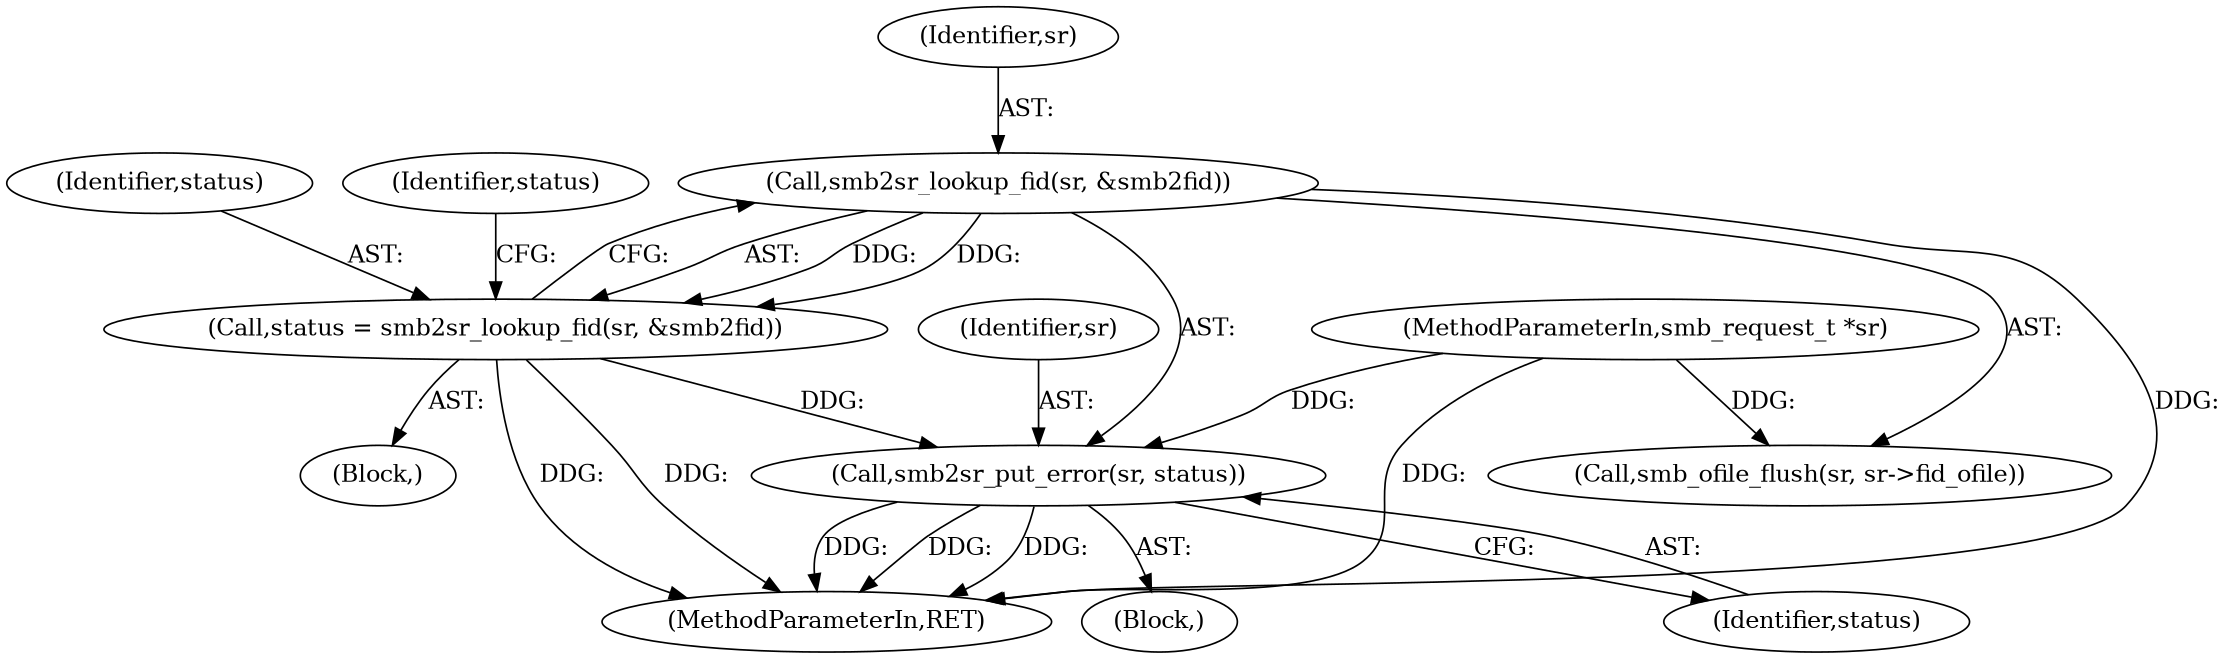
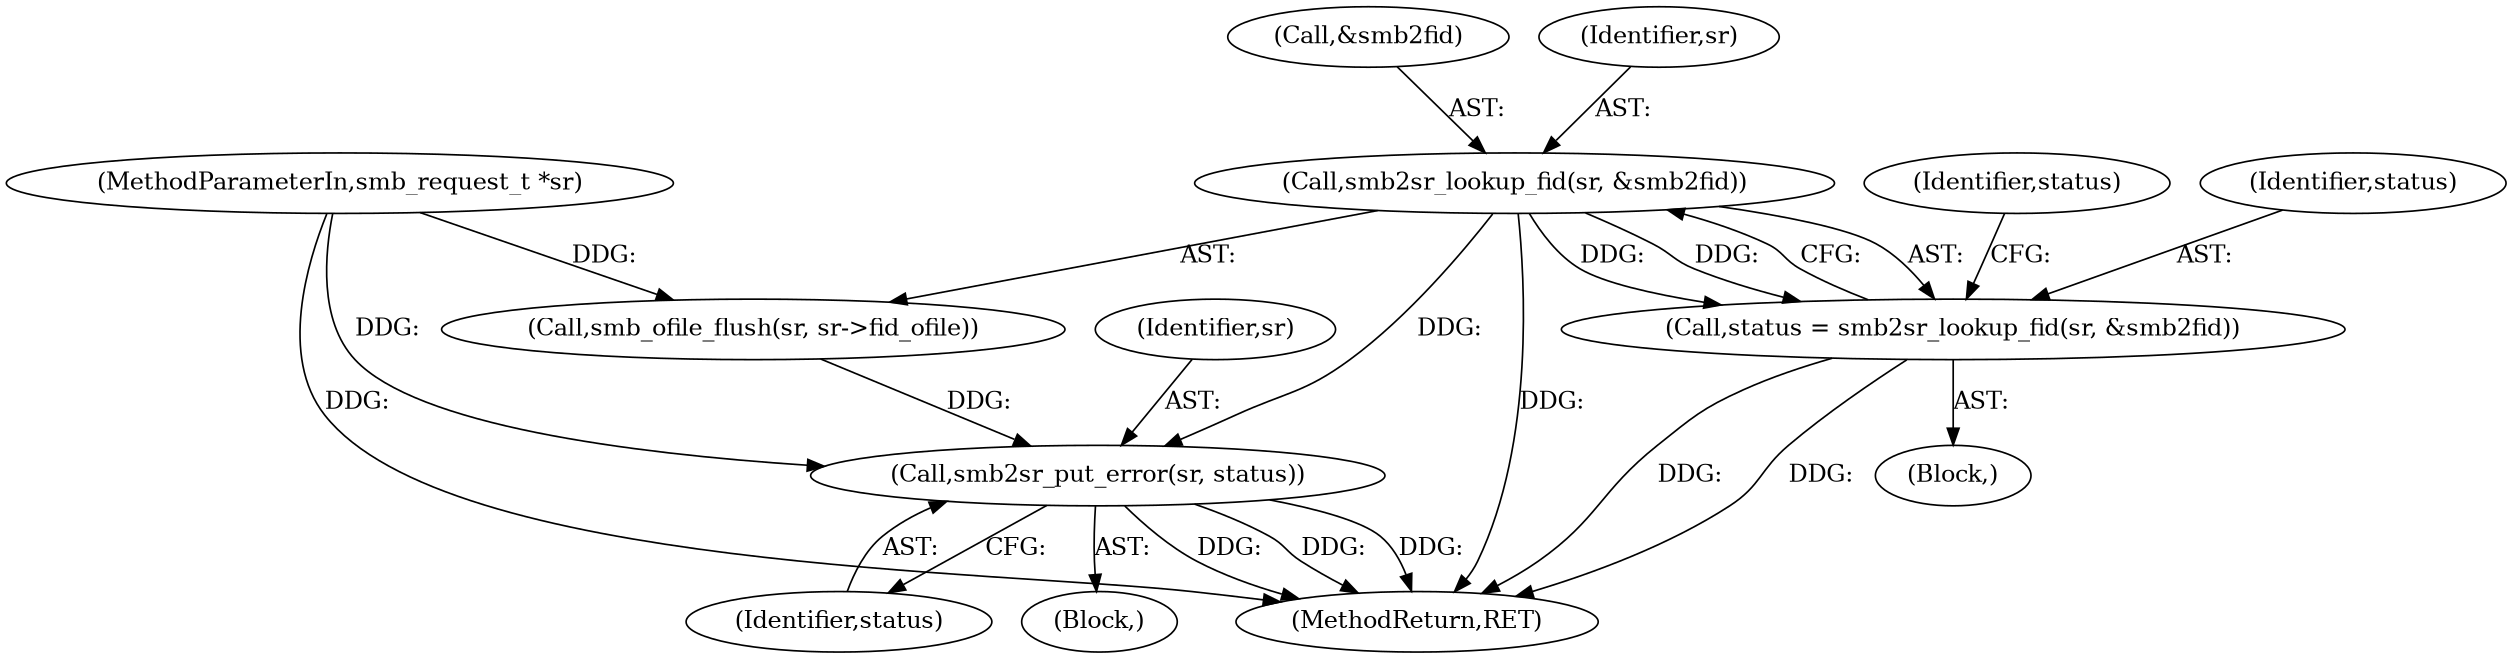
none -> (1368, 37)
(1212, 329) -> (1453, 329)
(760, 401) -> (918, 399)
(827, 622) -> (1417, 622)
